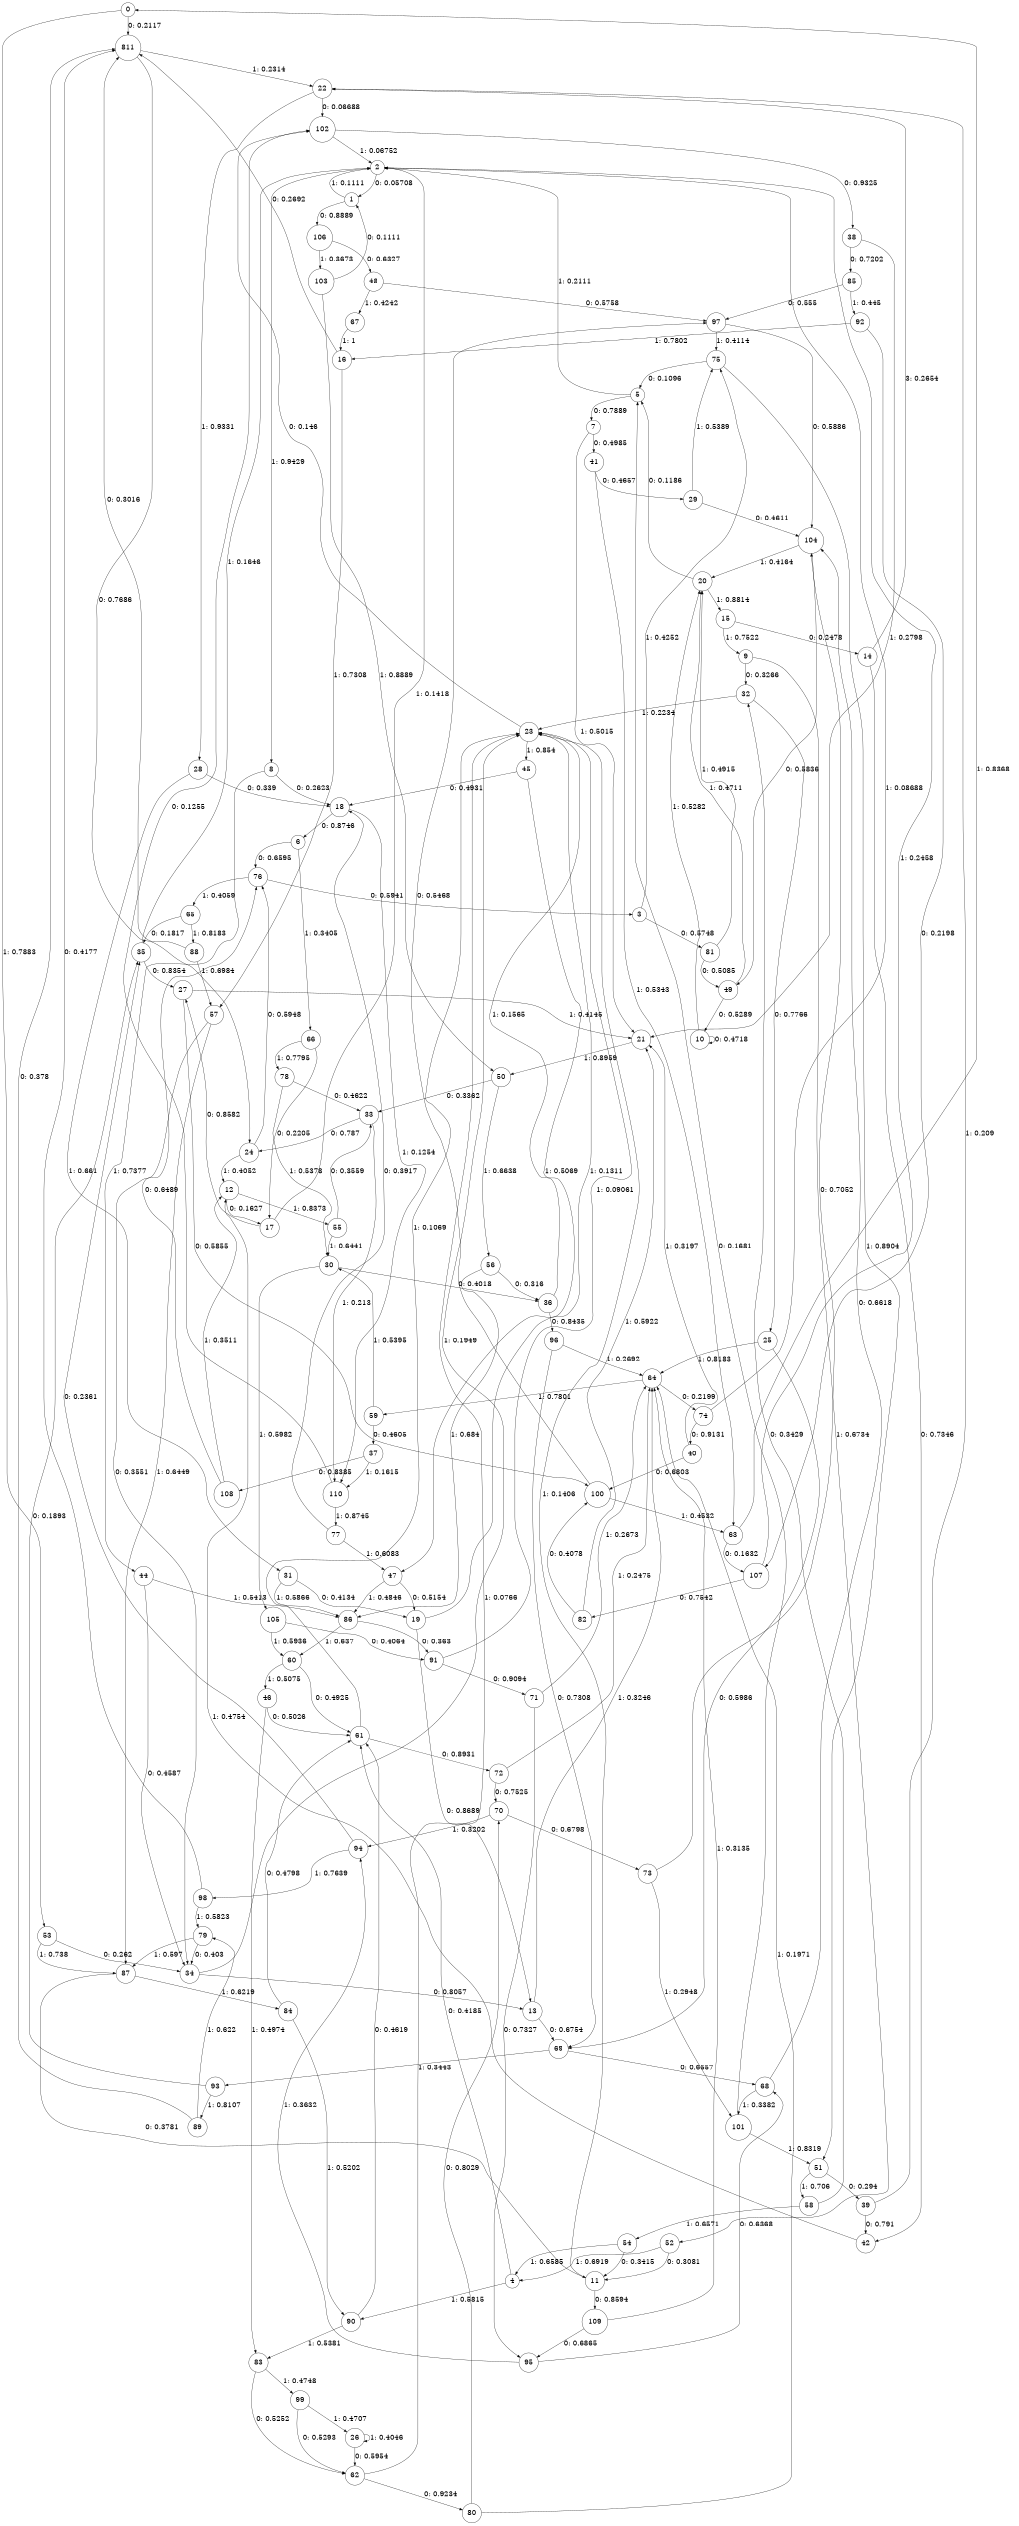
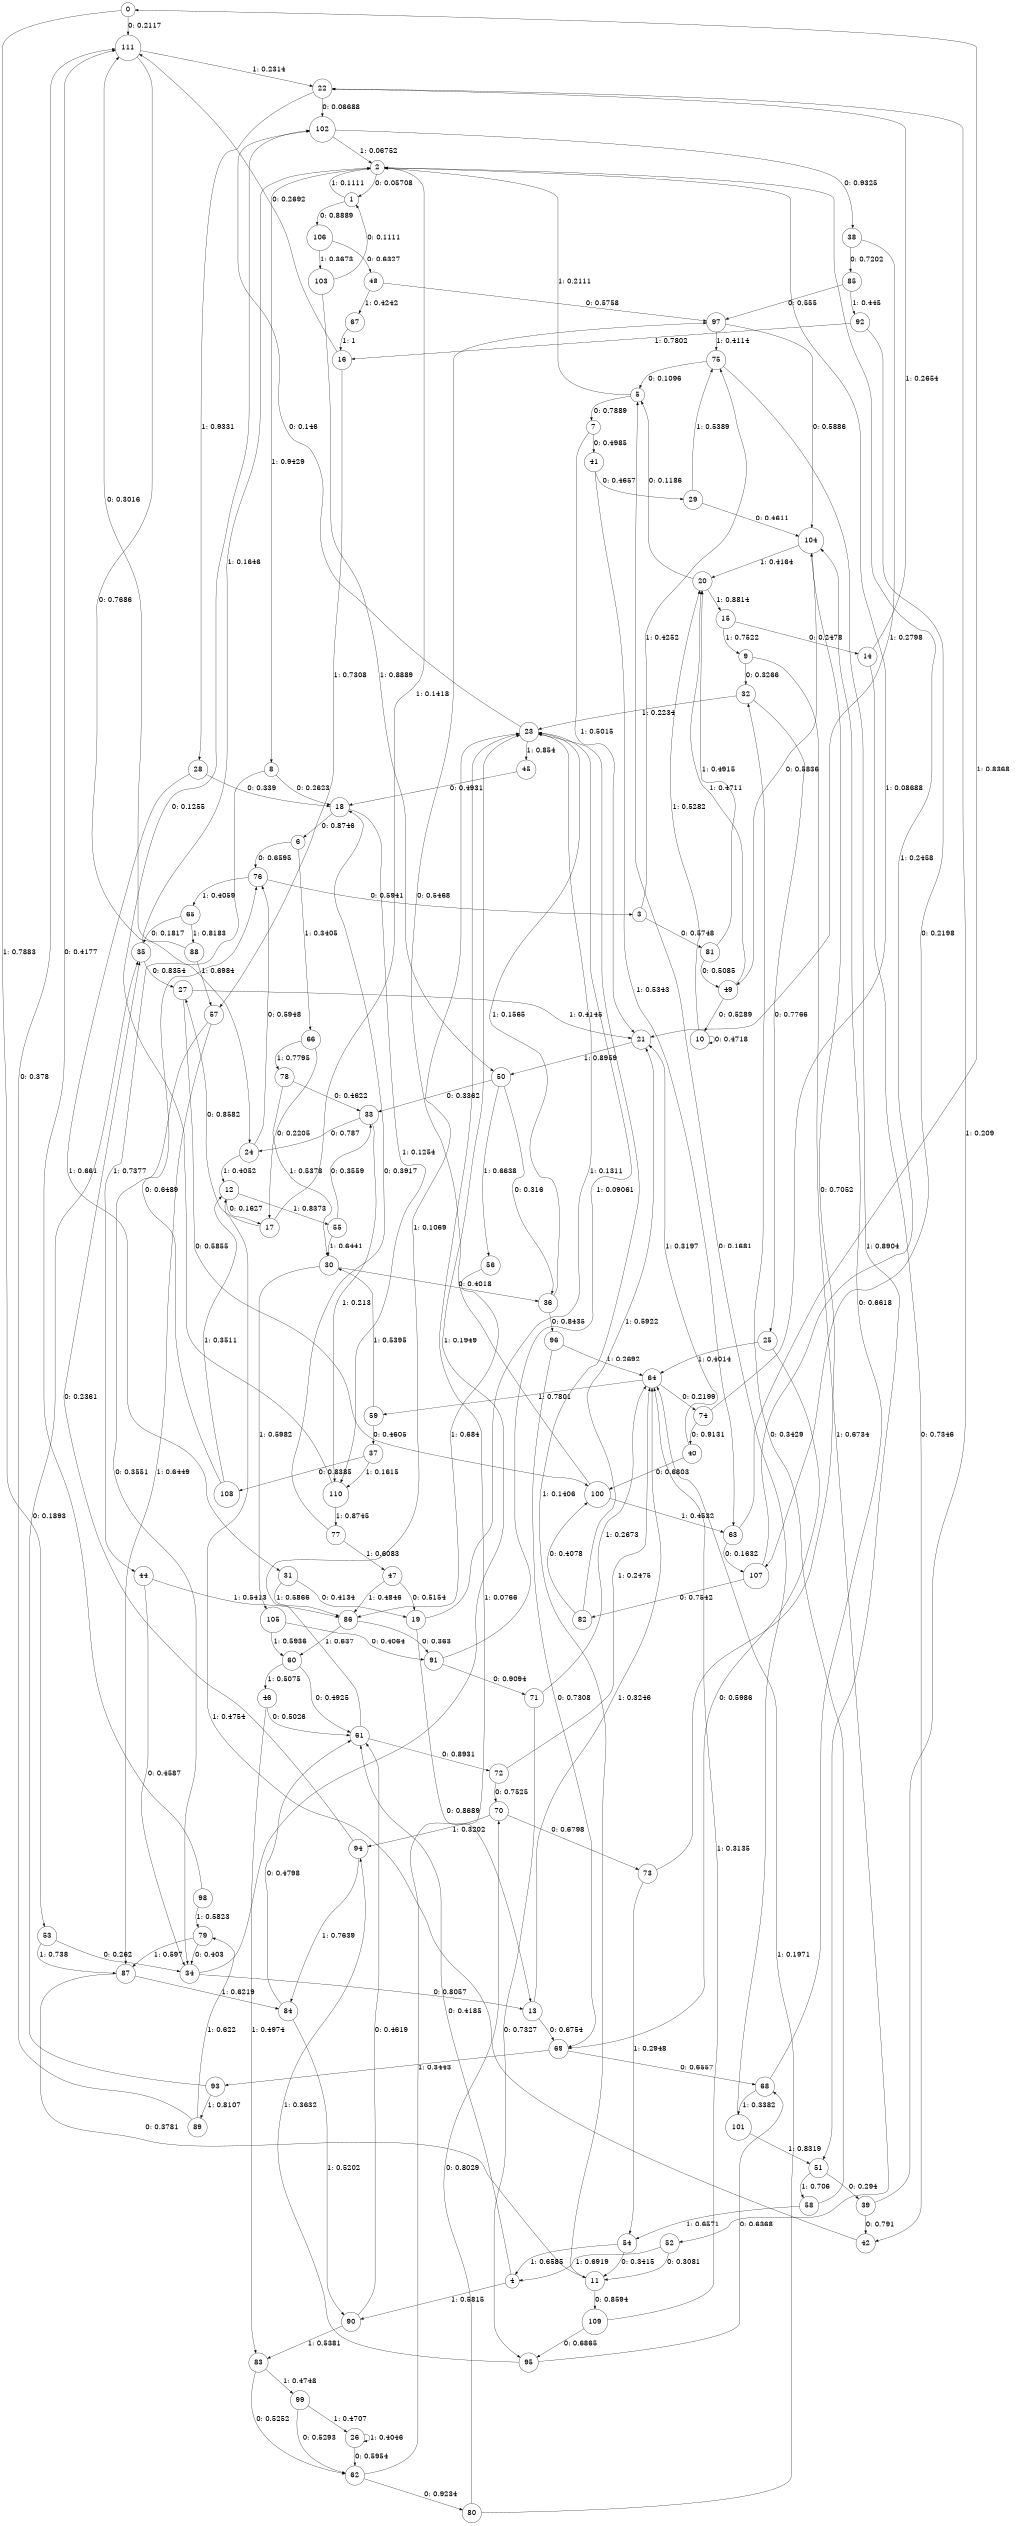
(128, 48) -> (128, 48)
(925, 379) -> (925, 379)
(569, 1201) -> none
(515, 1288) -> (512, 1189)
(718, 1360) -> (718, 1360)
(292, 1890) -> (322, 1926)
(668, 2005) -> (633, 2056)
